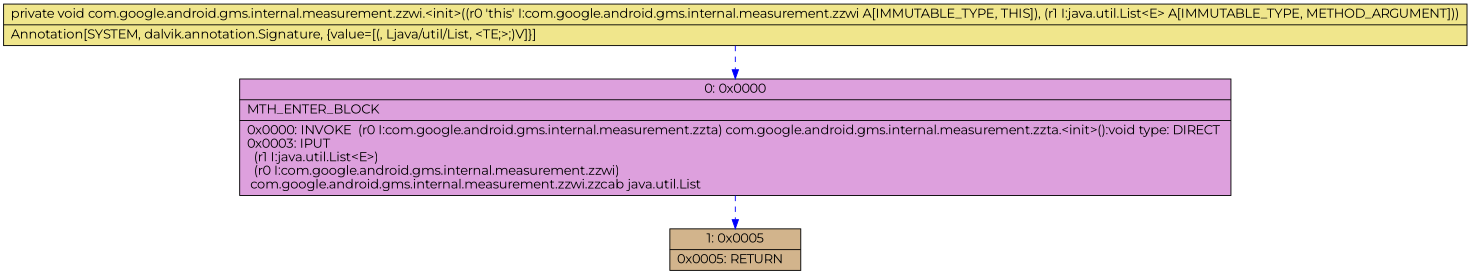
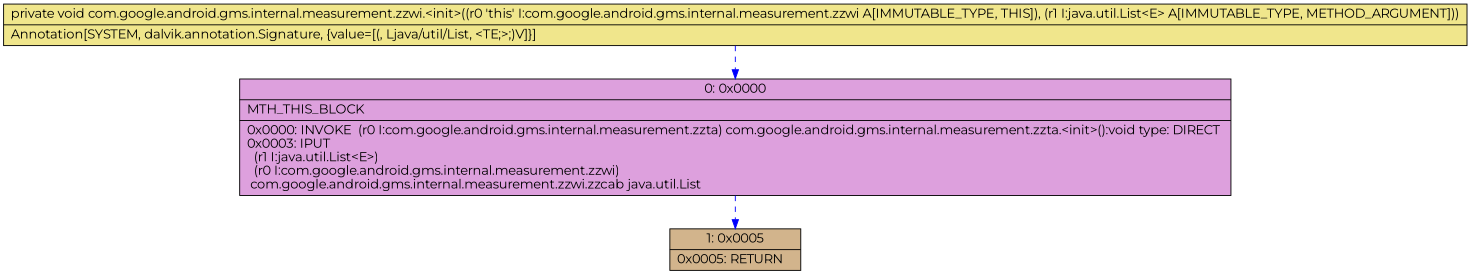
(313, 110) -> (306, 110)
